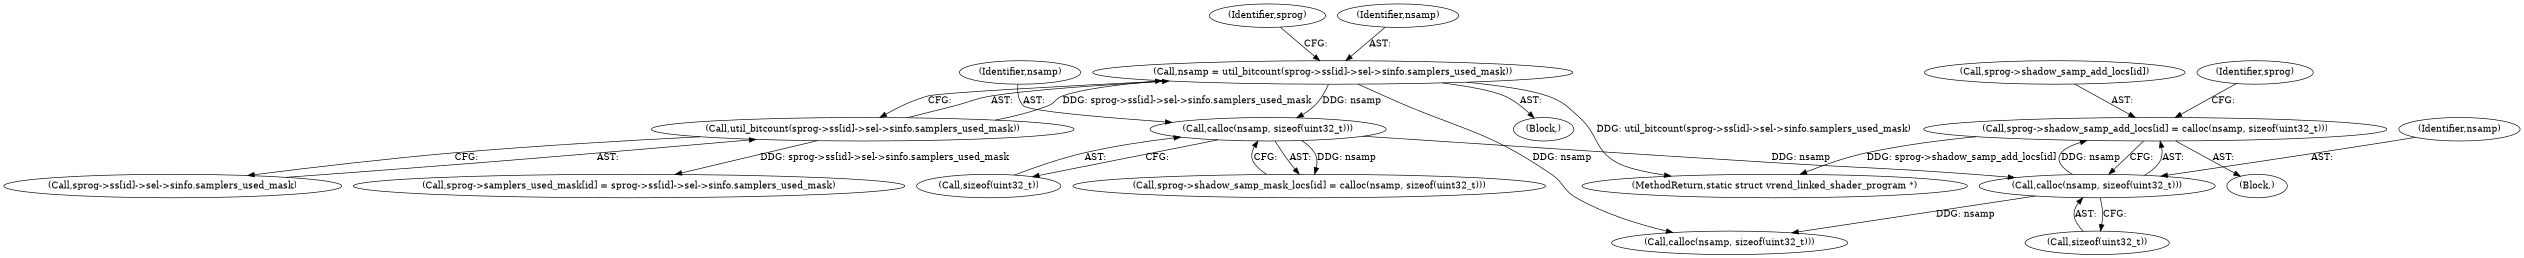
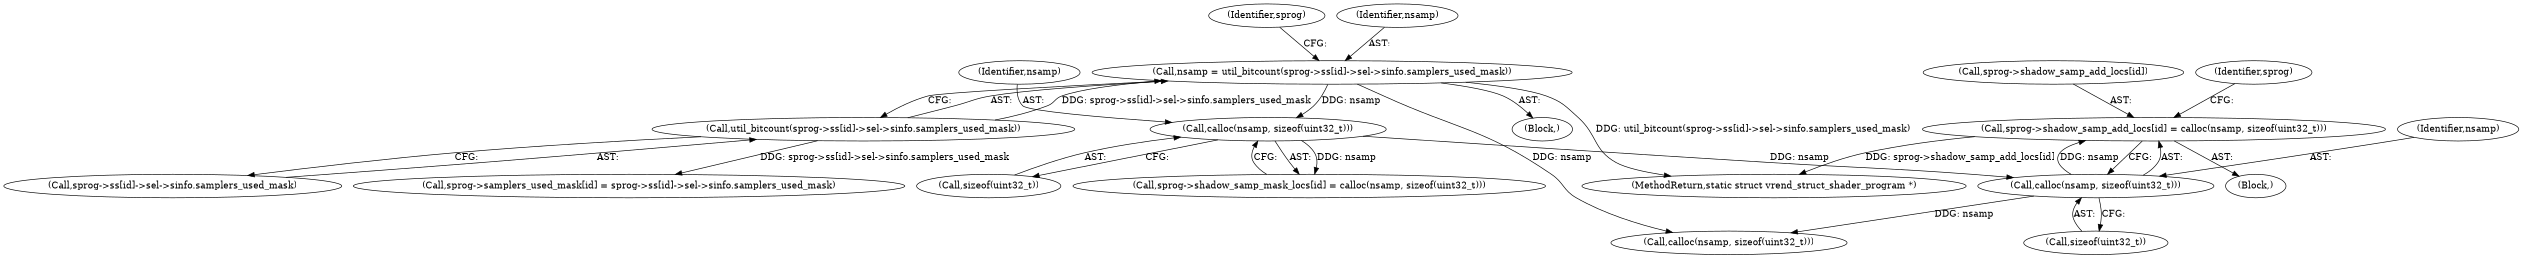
(1775, 186) -> (1774, 186)
